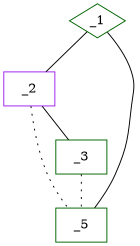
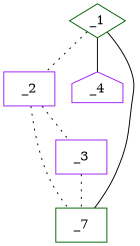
(66, 52) -> (66, 52)
none -> (97, 89)
(55, 123) -> (55, 123)
(81, 157) -> (81, 157)
(81, 225) -> (81, 225)
